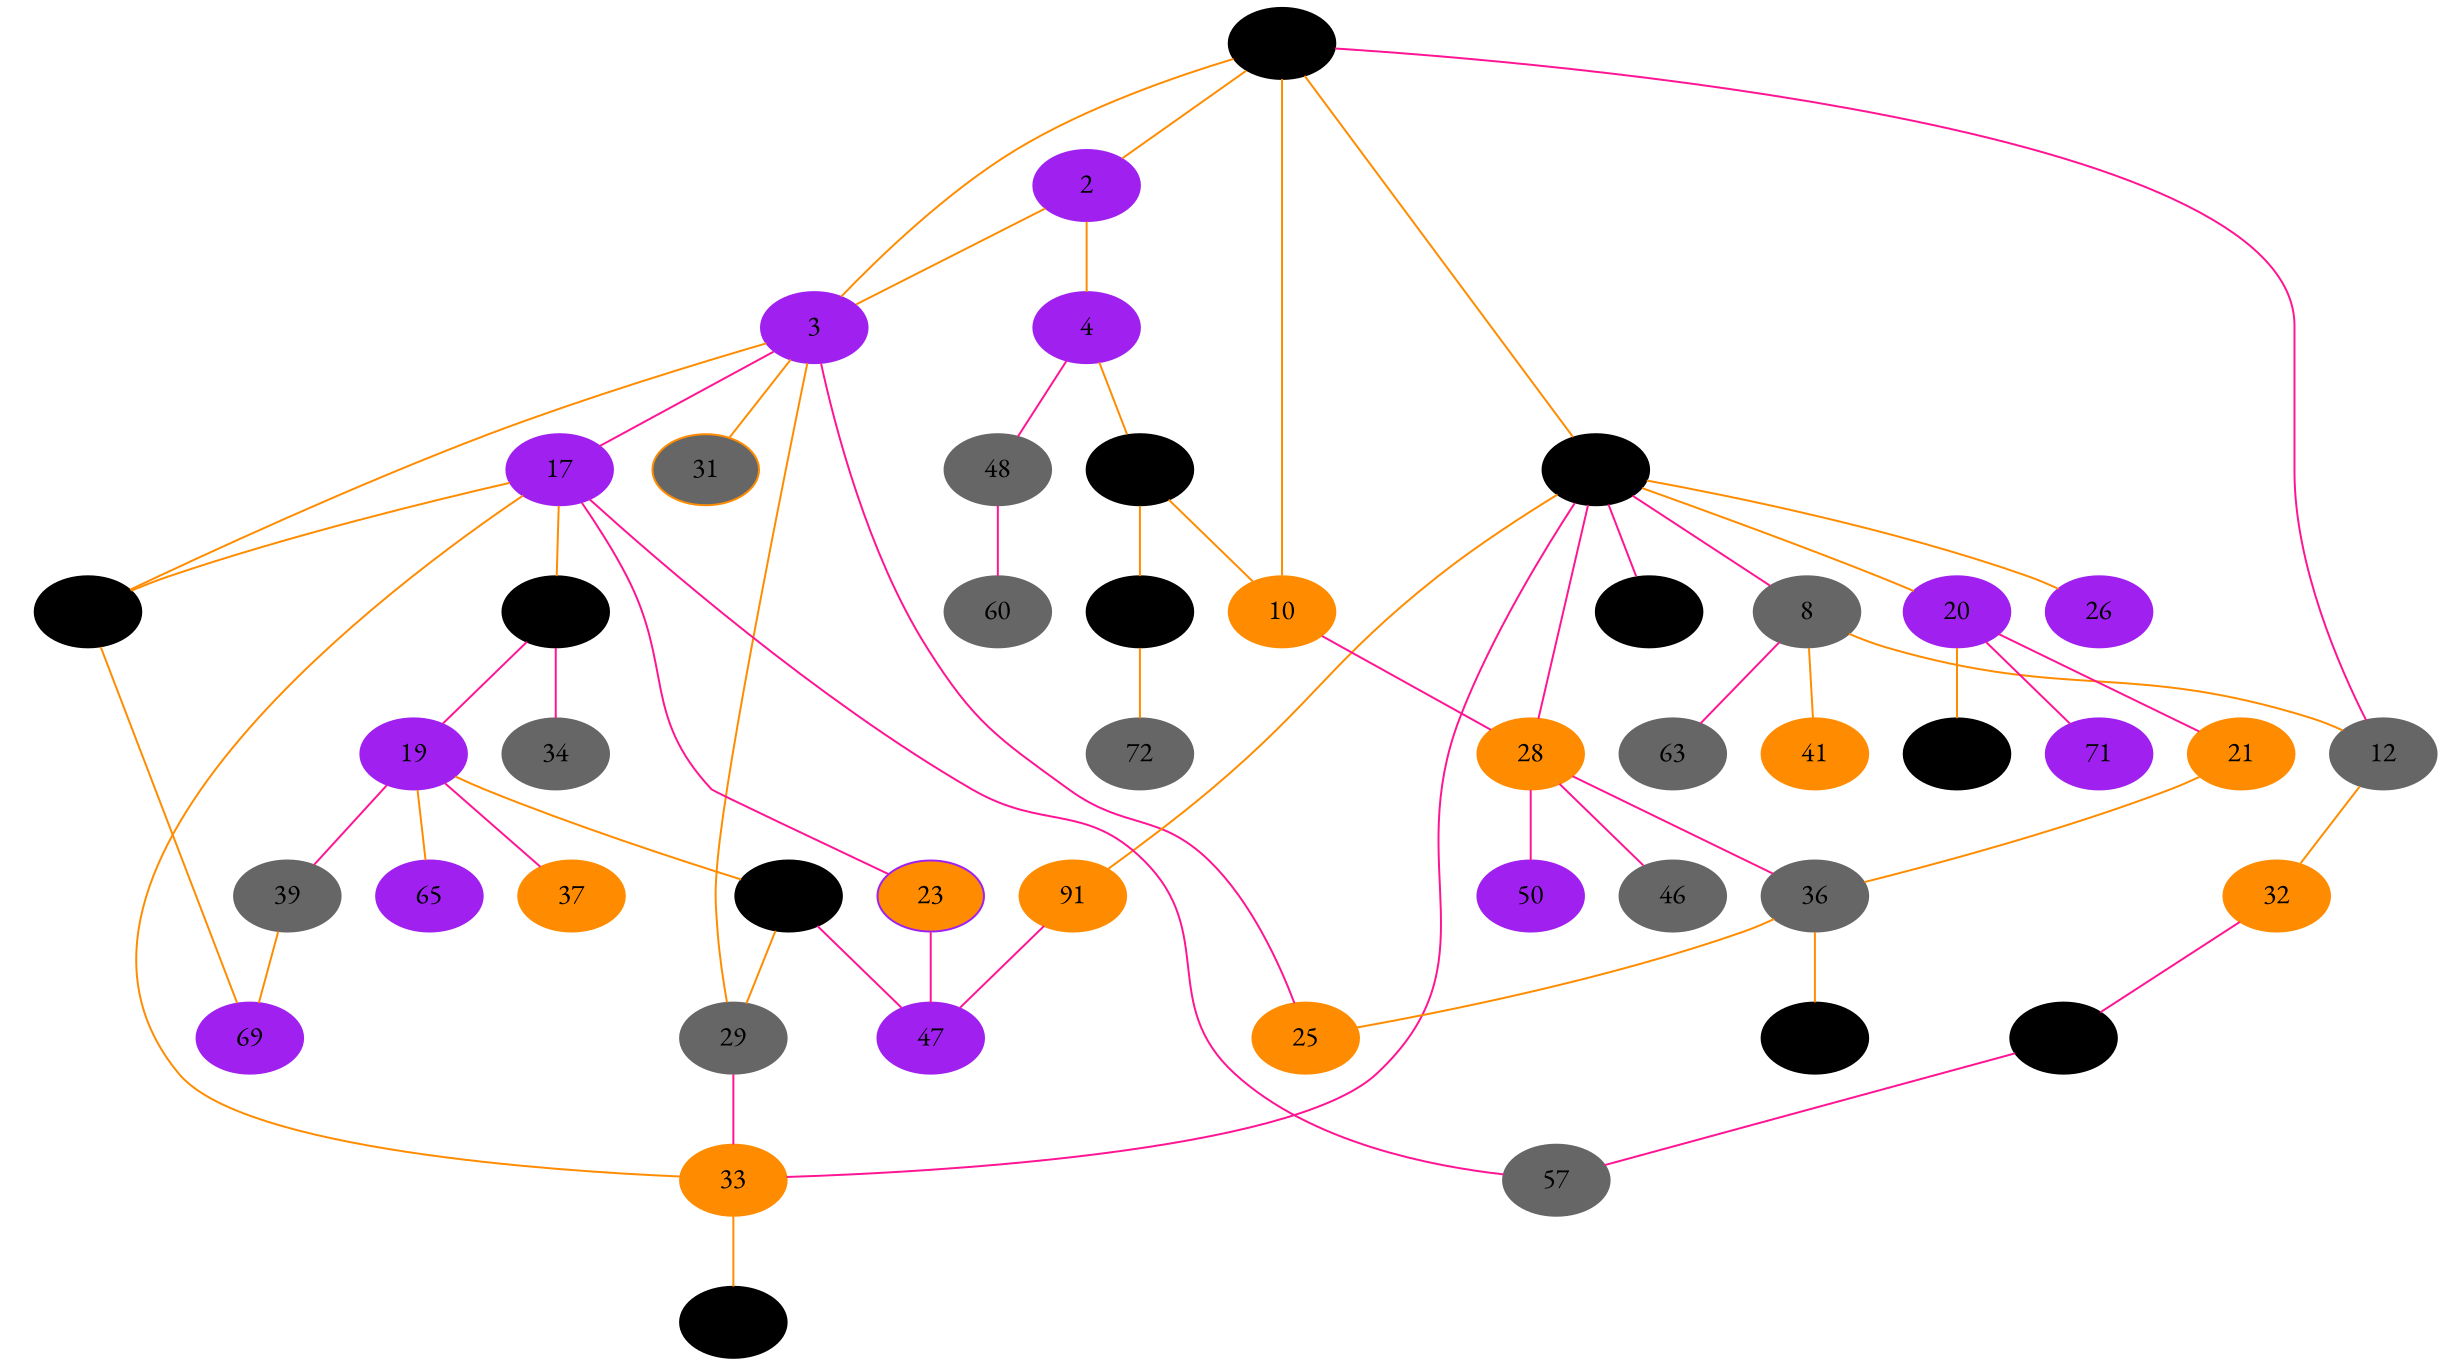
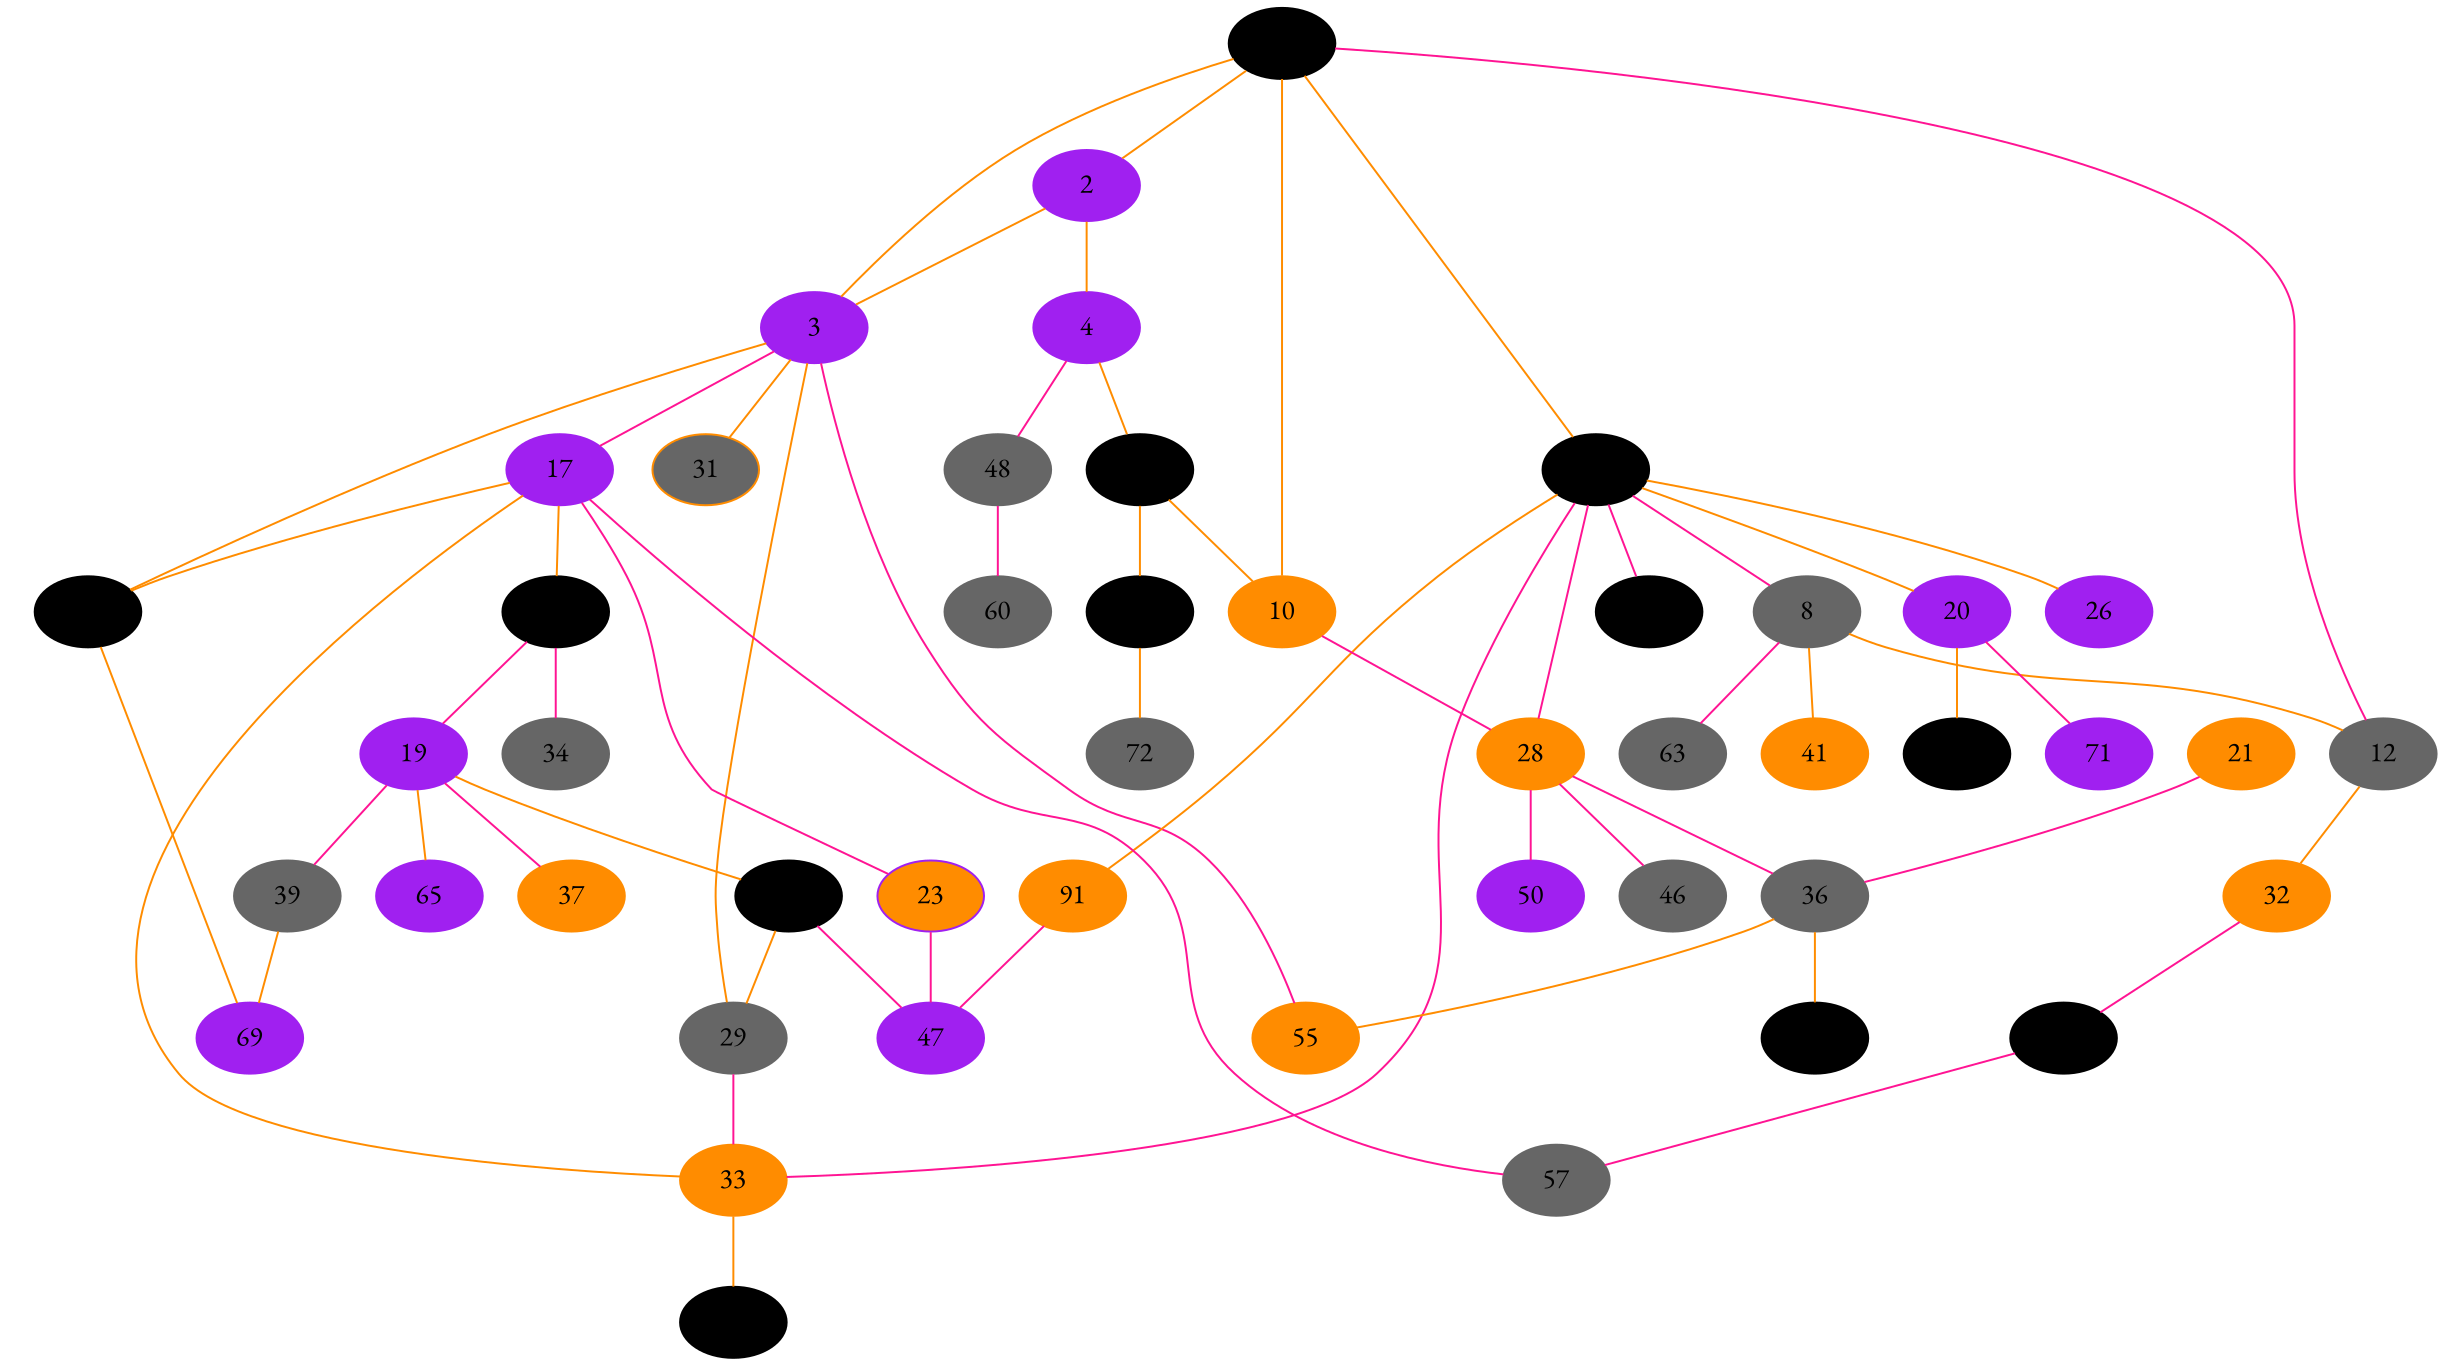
(2129, 697) -> none
(2034, 835) -> (2034, 835)
(1306, 1038) -> (1306, 1038)
